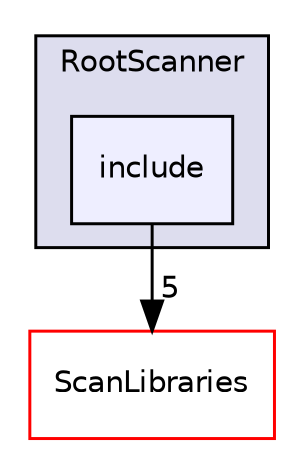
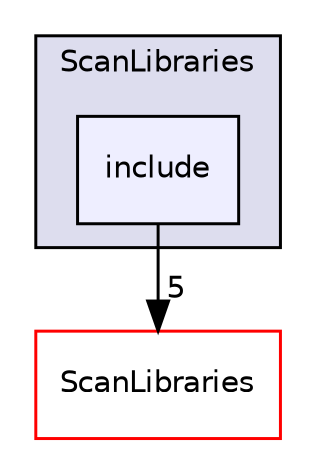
(152, 64) -> (158, 64)
